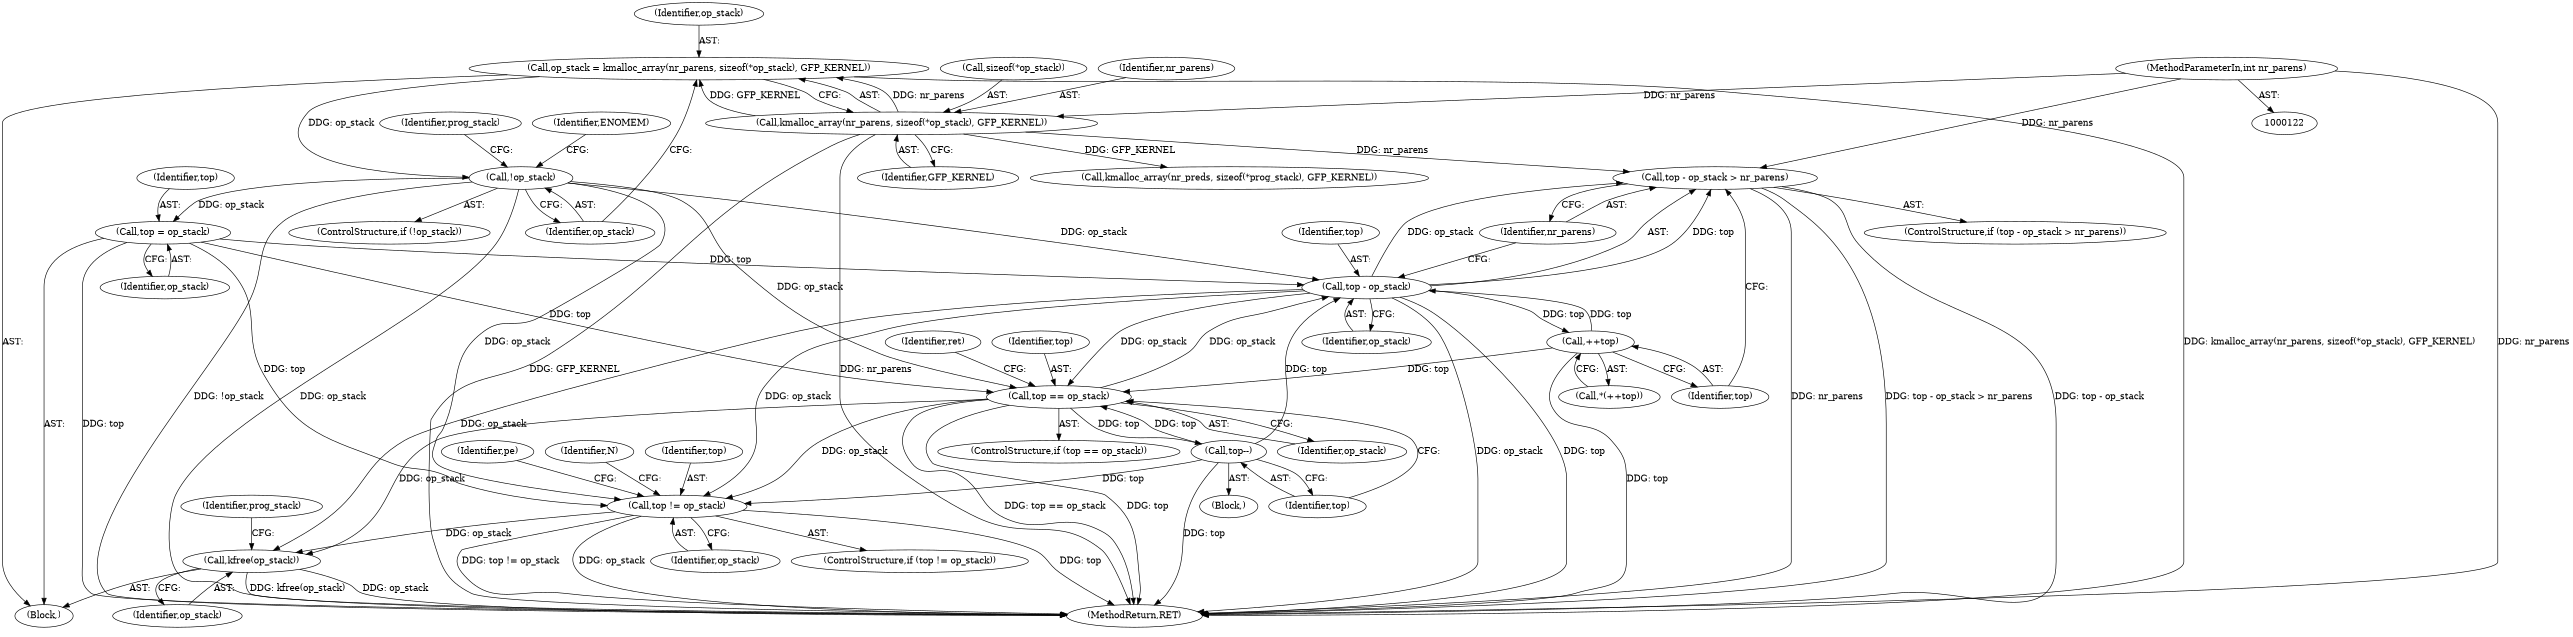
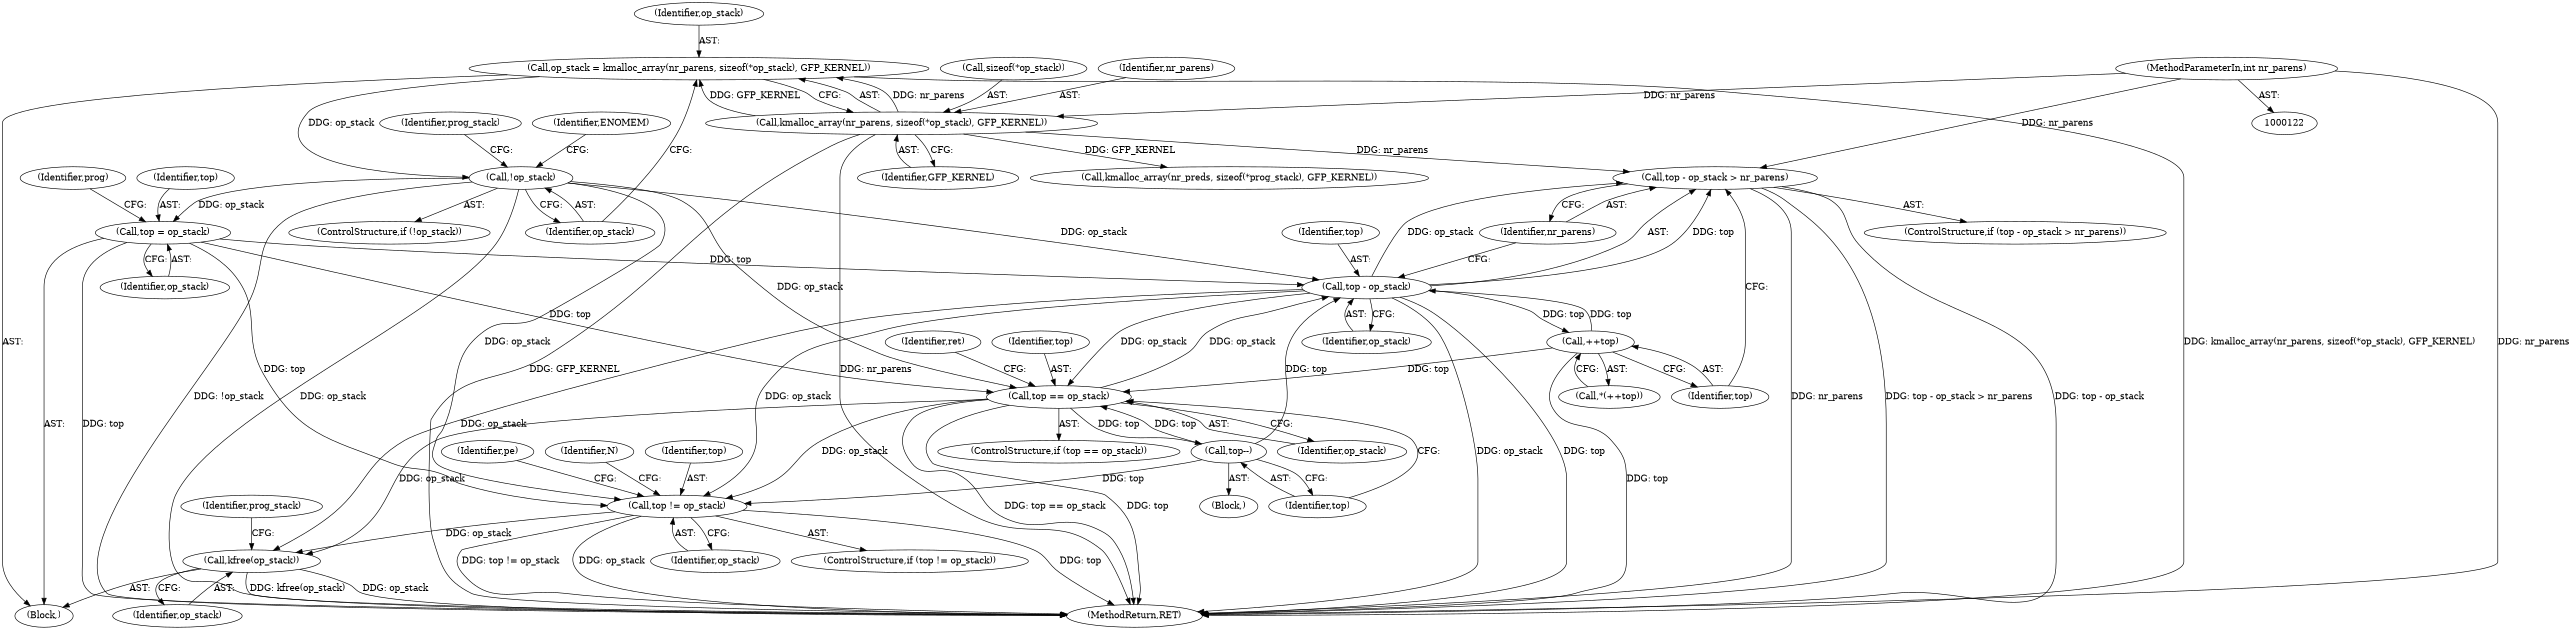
none -> (73, 178)
(1184, 530) -> none
